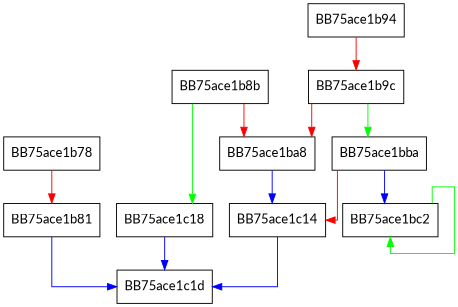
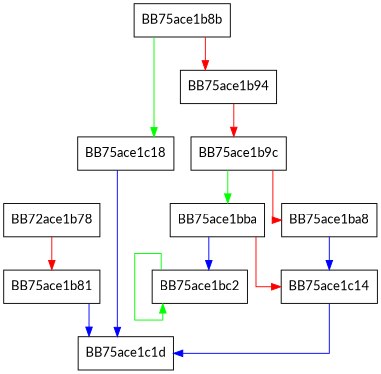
(244, 116) -> (205, 49)
(52, 154) -> (52, 220)
